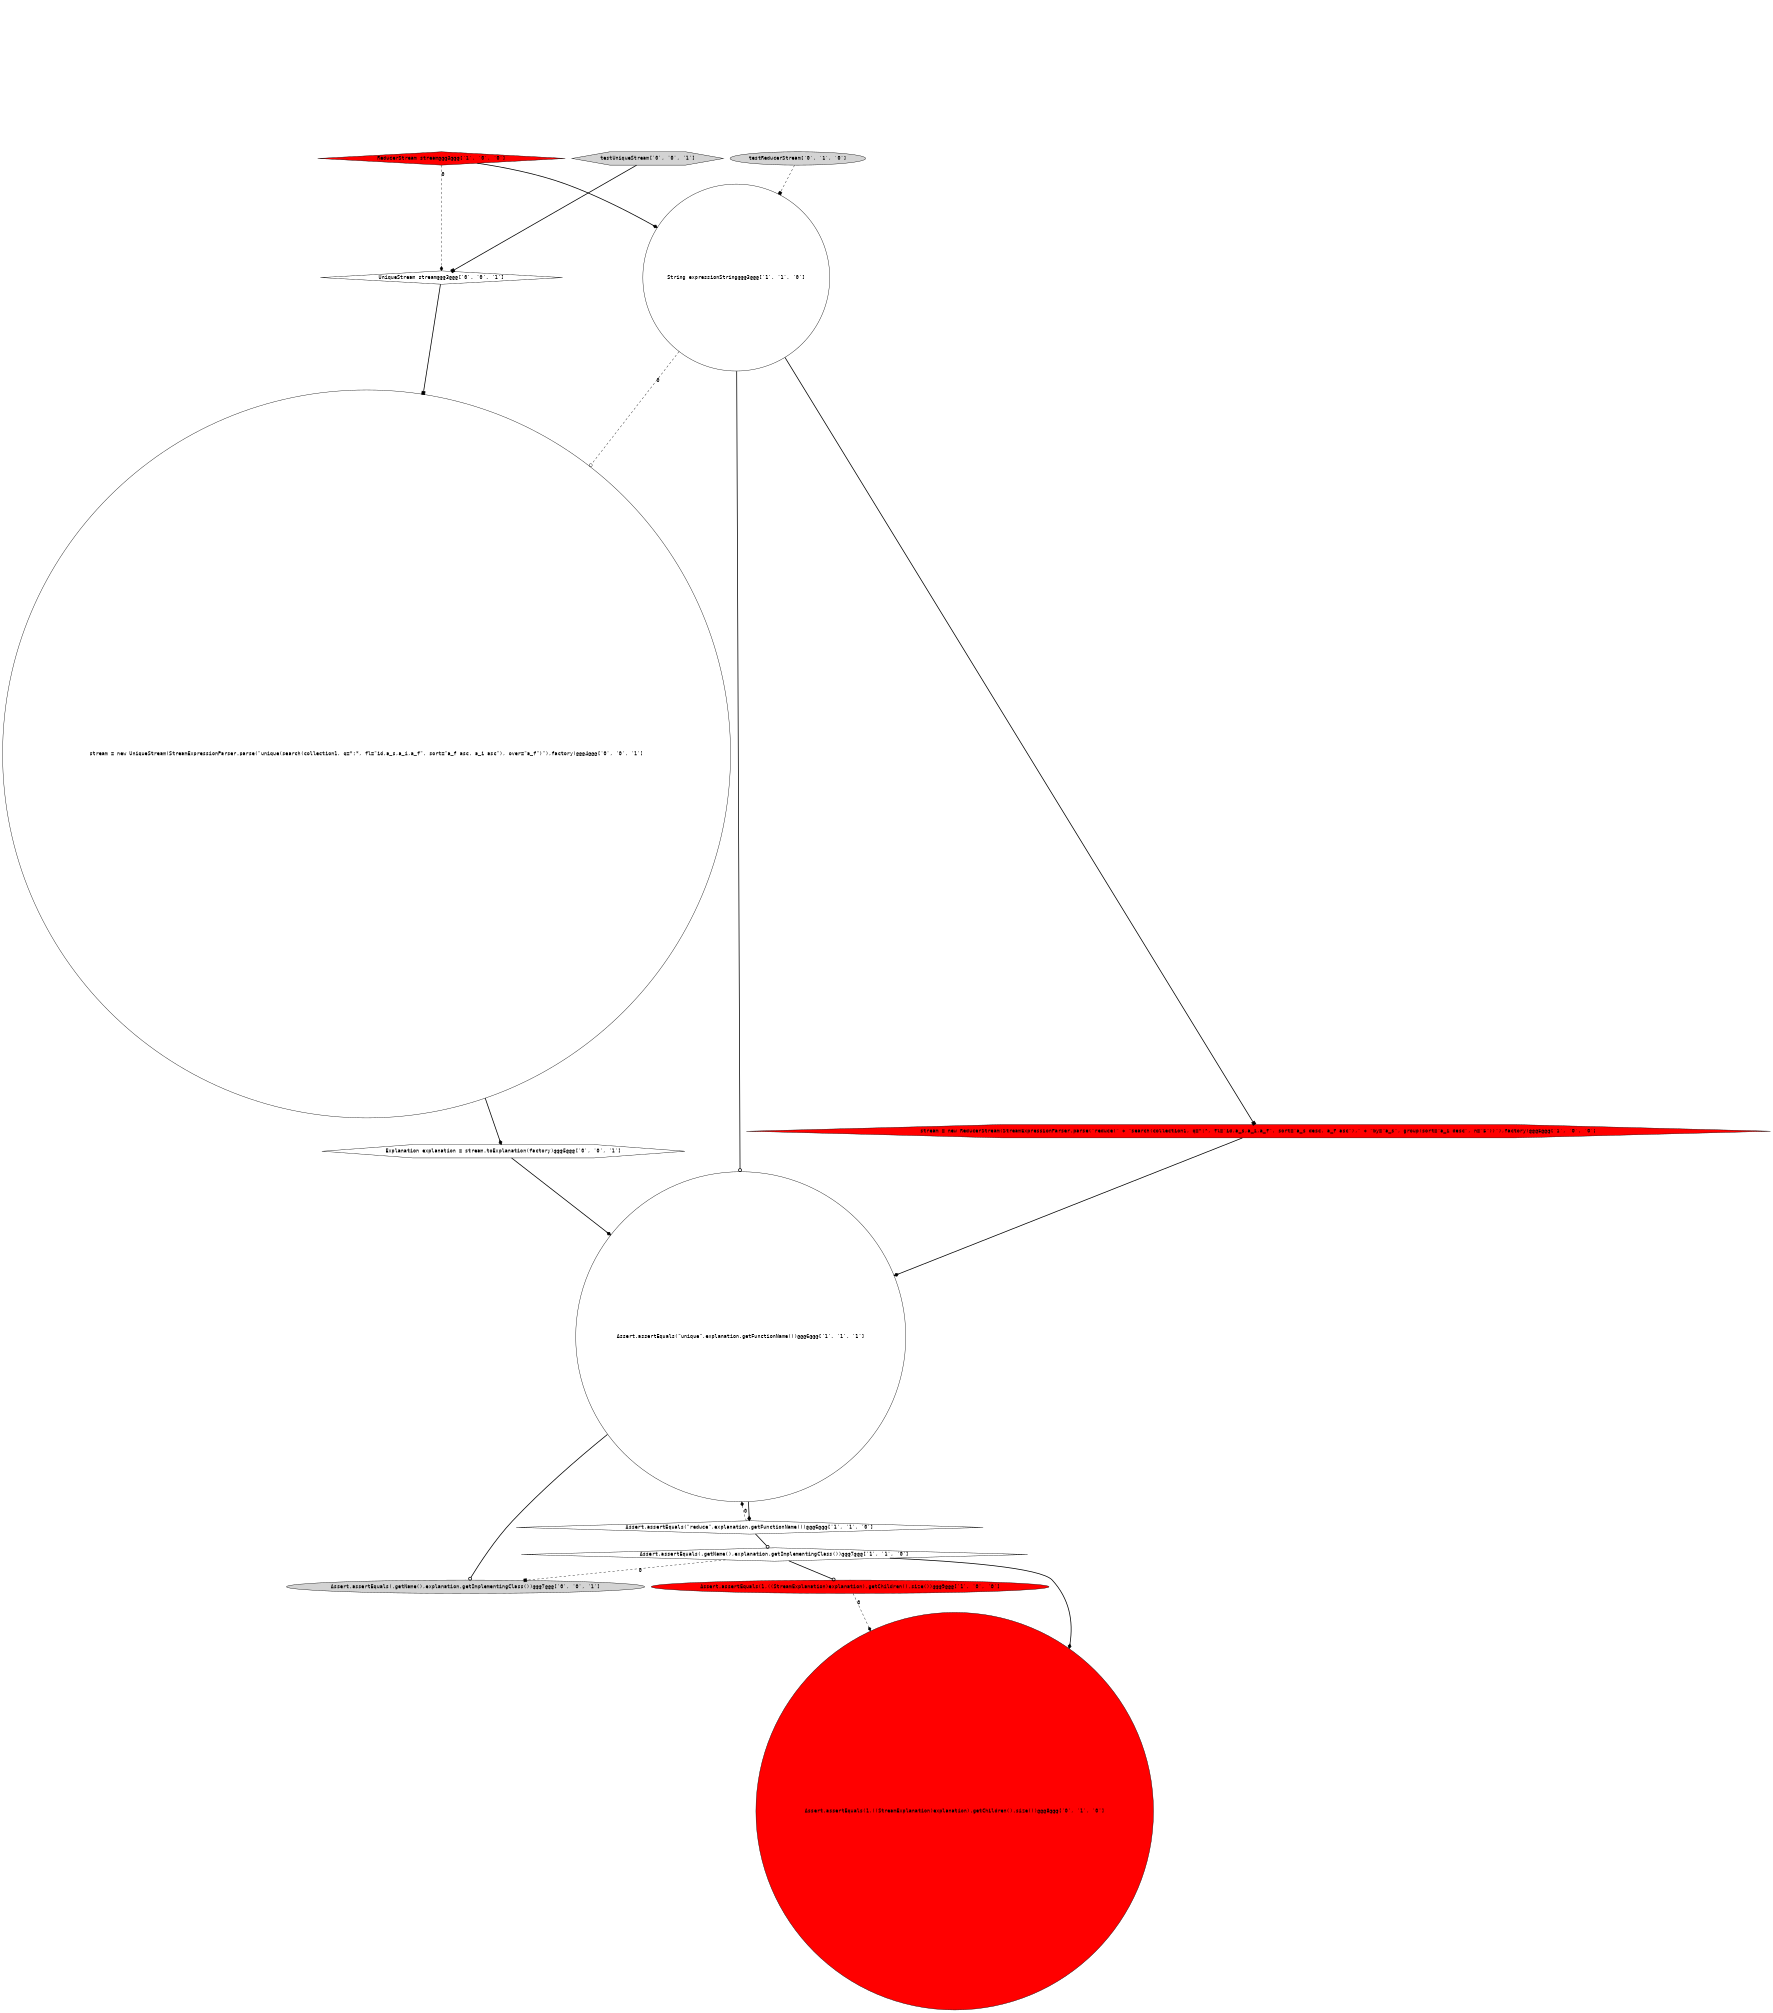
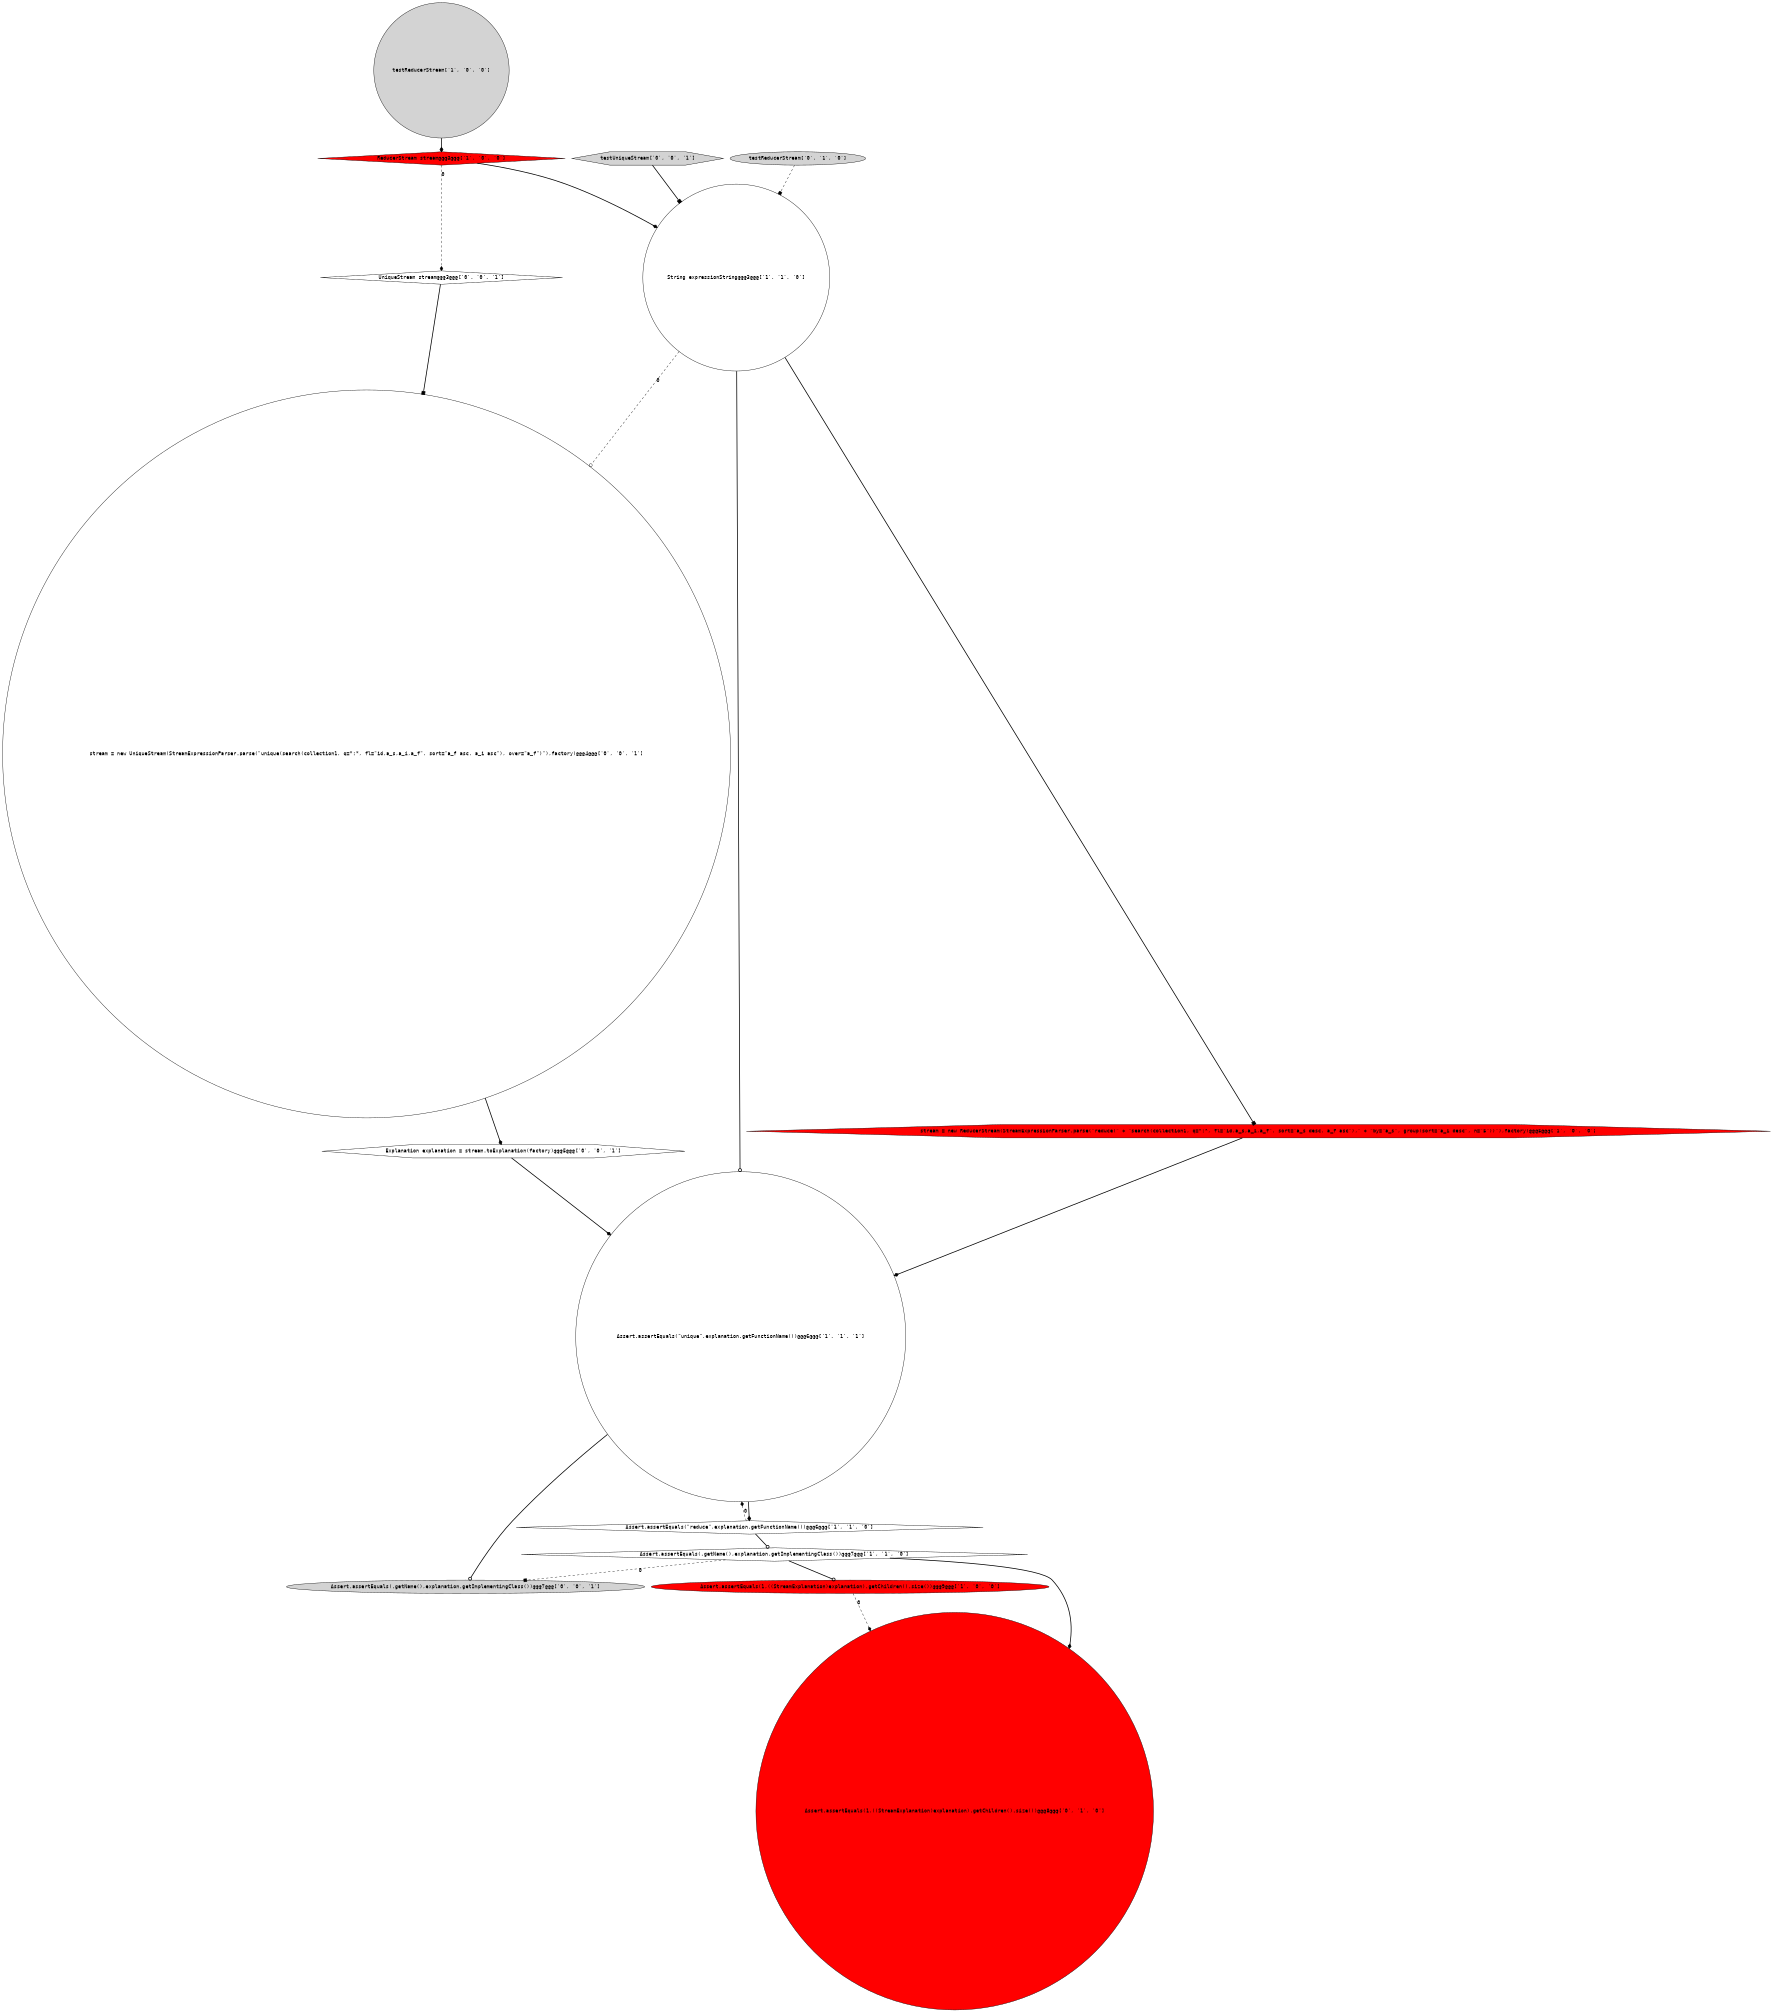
none -> (441, 70)
(546, 217) -> (665, 182)
